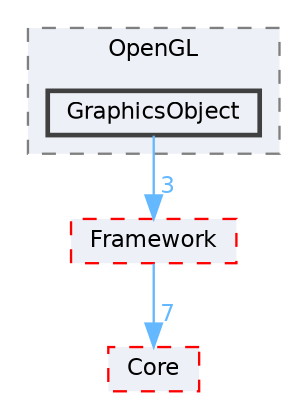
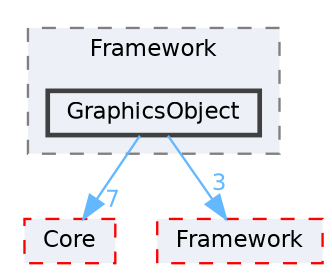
(154, 50) -> (154, 50)
(154, 294) -> (117, 169)
